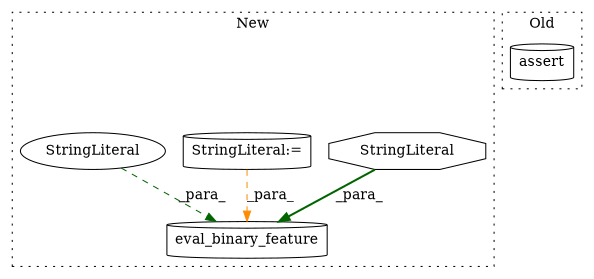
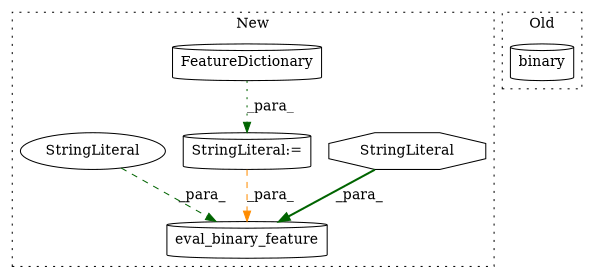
none -> (247, 62)
(542, 62) -> (542, 62)
